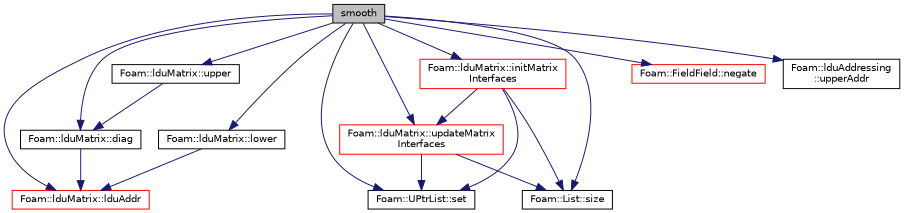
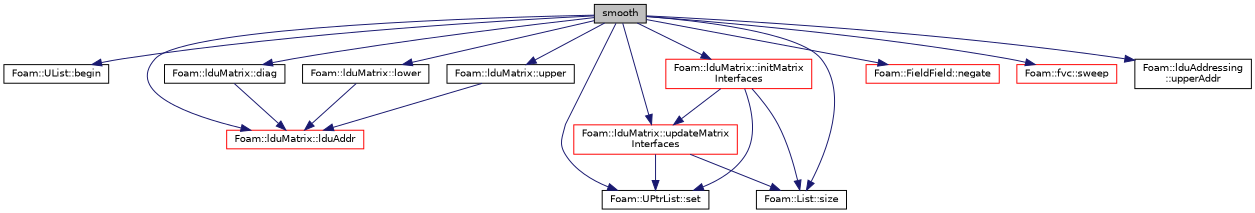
none -> (56, 74)
none -> (1067, 74)
(132, 104) -> (408, 105)
